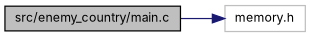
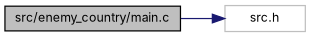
(265, 19) -> (265, 19)
